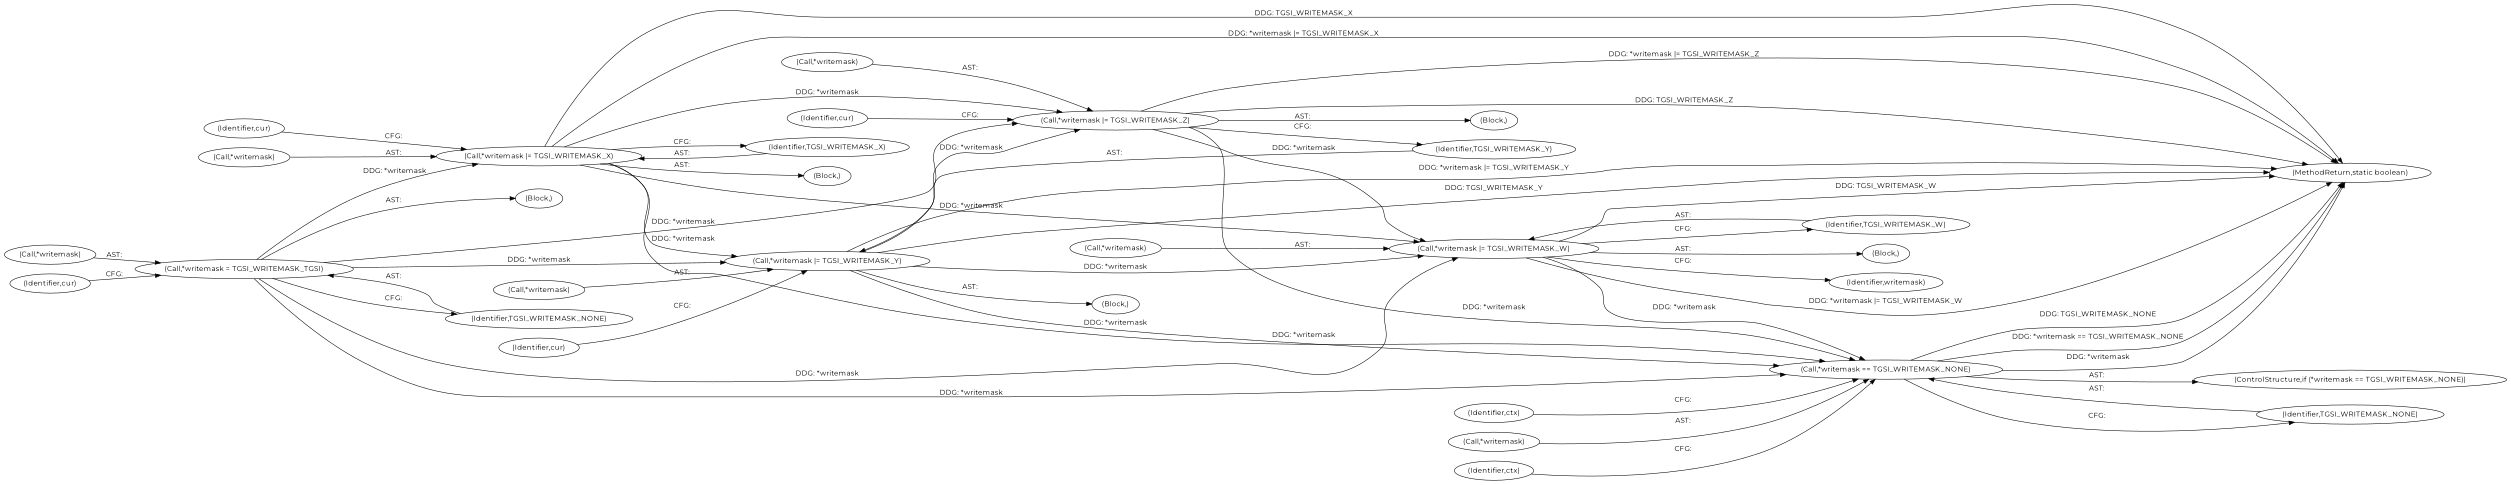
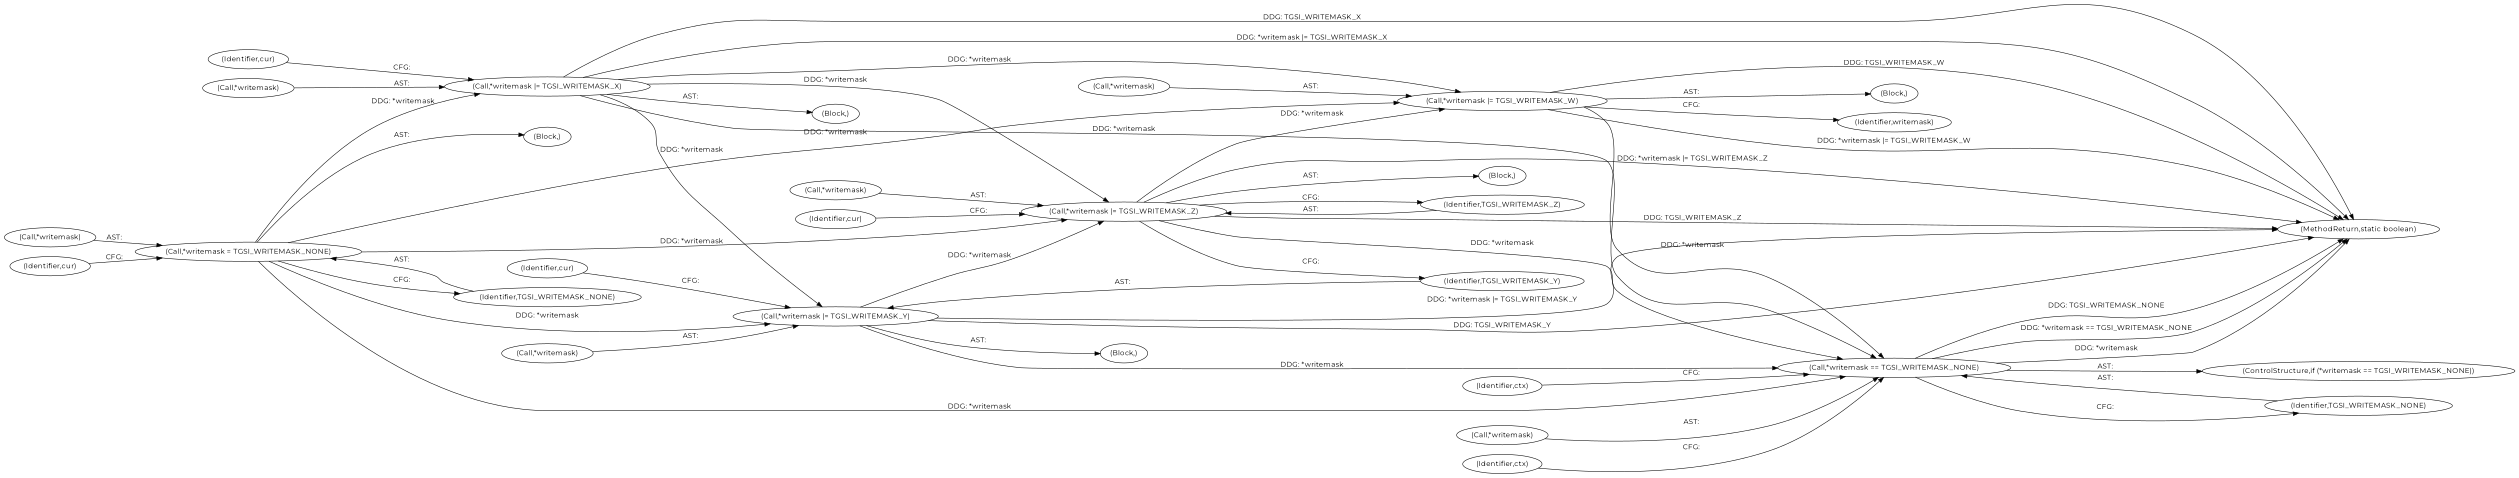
(827, 147) -> none
none -> (1502, 205)
(1886, 225) -> none
(244, 269) -> (248, 252)
(1166, 272) -> none
